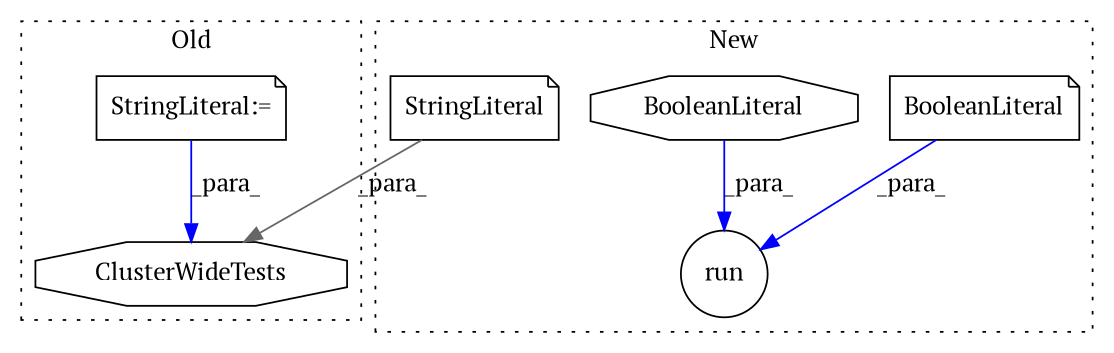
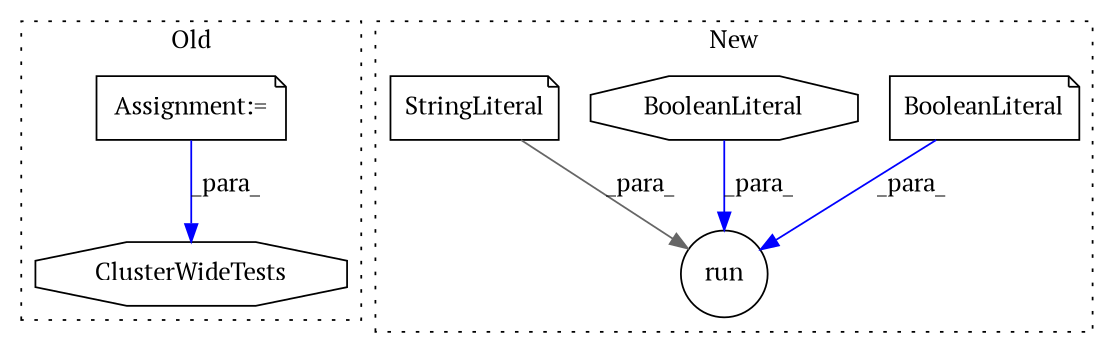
(191, 108) -> (191, 108)
(341, 186) -> (597, 189)
